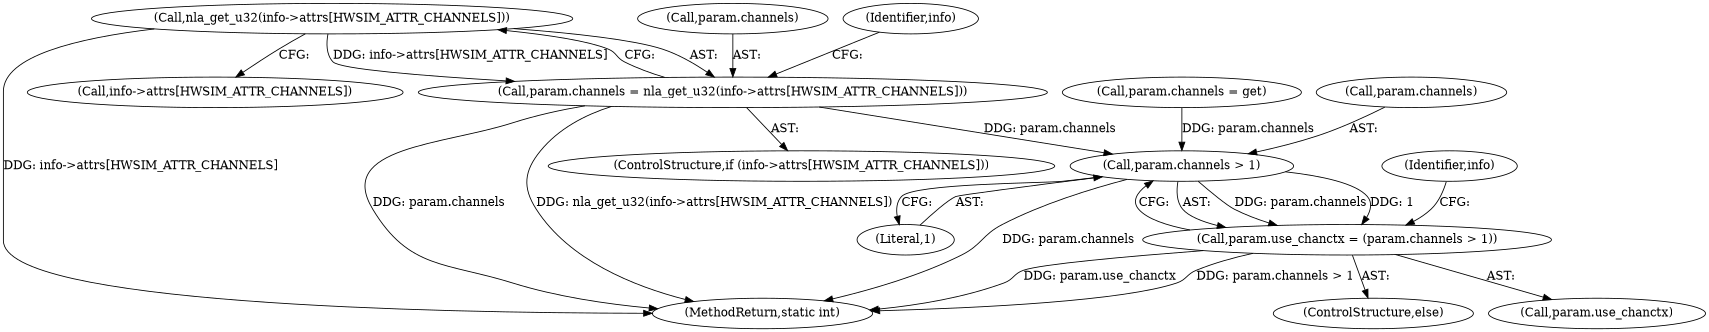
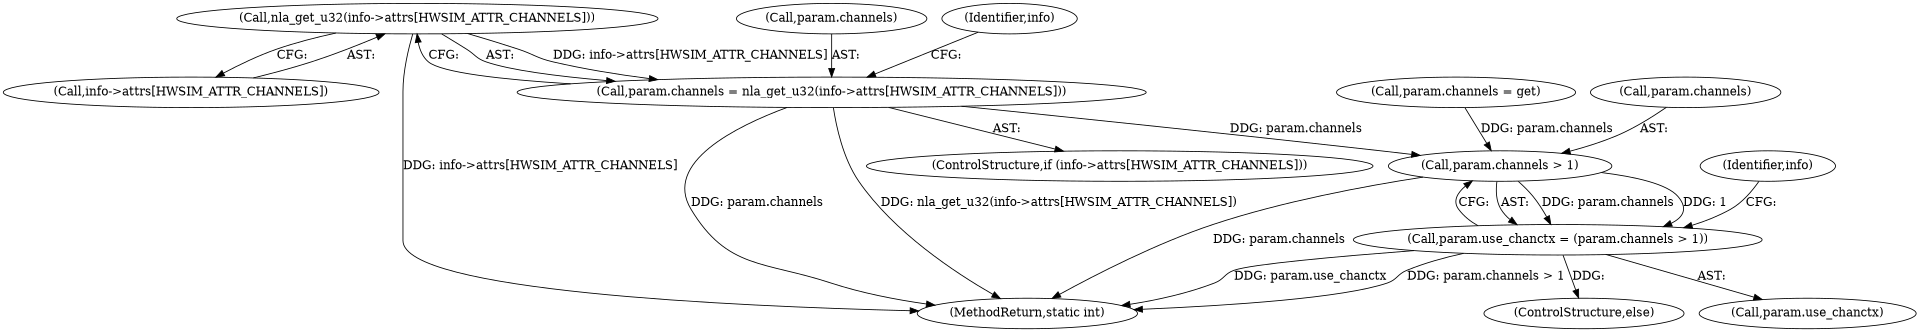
none -> (316, 60)
(906, 240) -> none
(1378, 277) -> (1590, 277)
